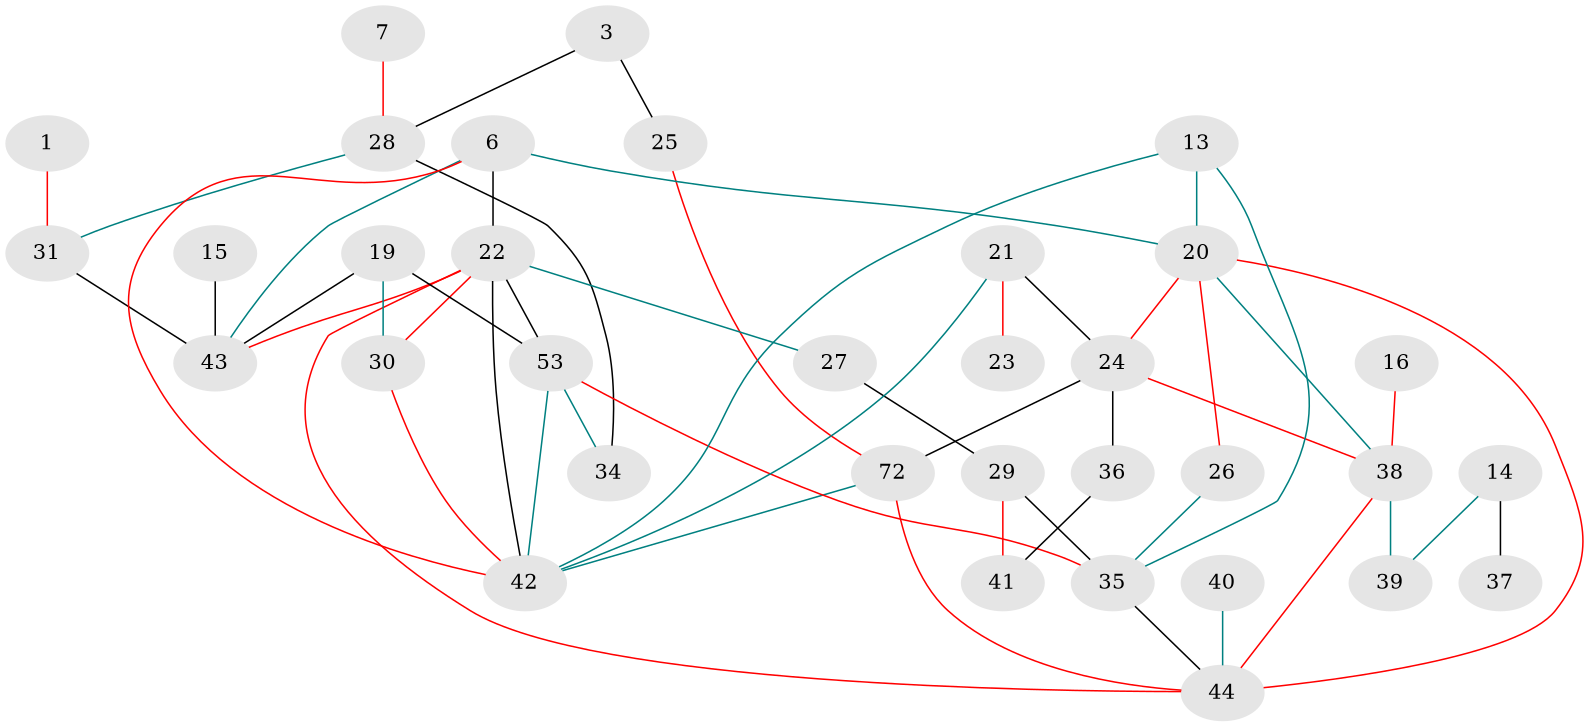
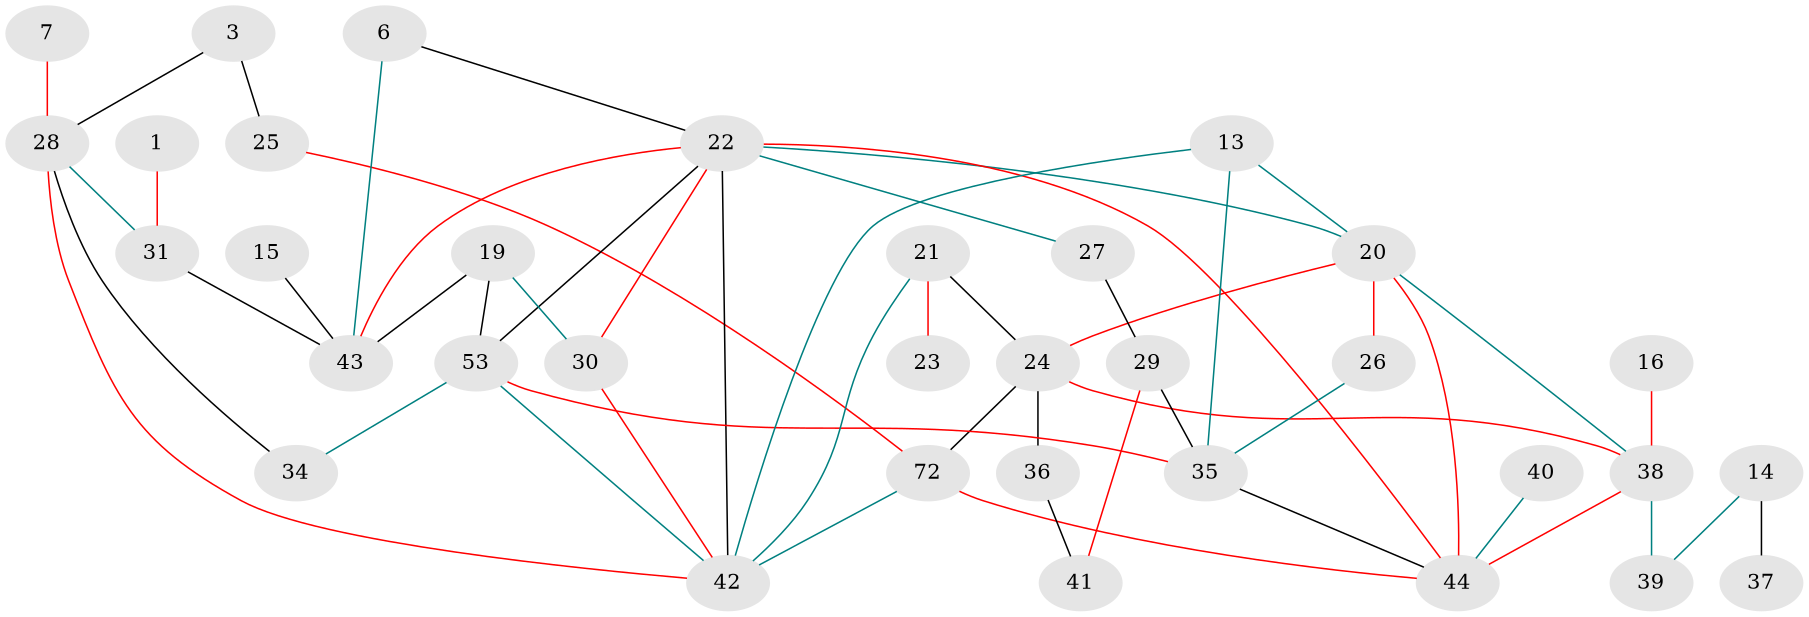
(844, 201) -> (1070, 178)
(135, 338) -> (266, 511)
